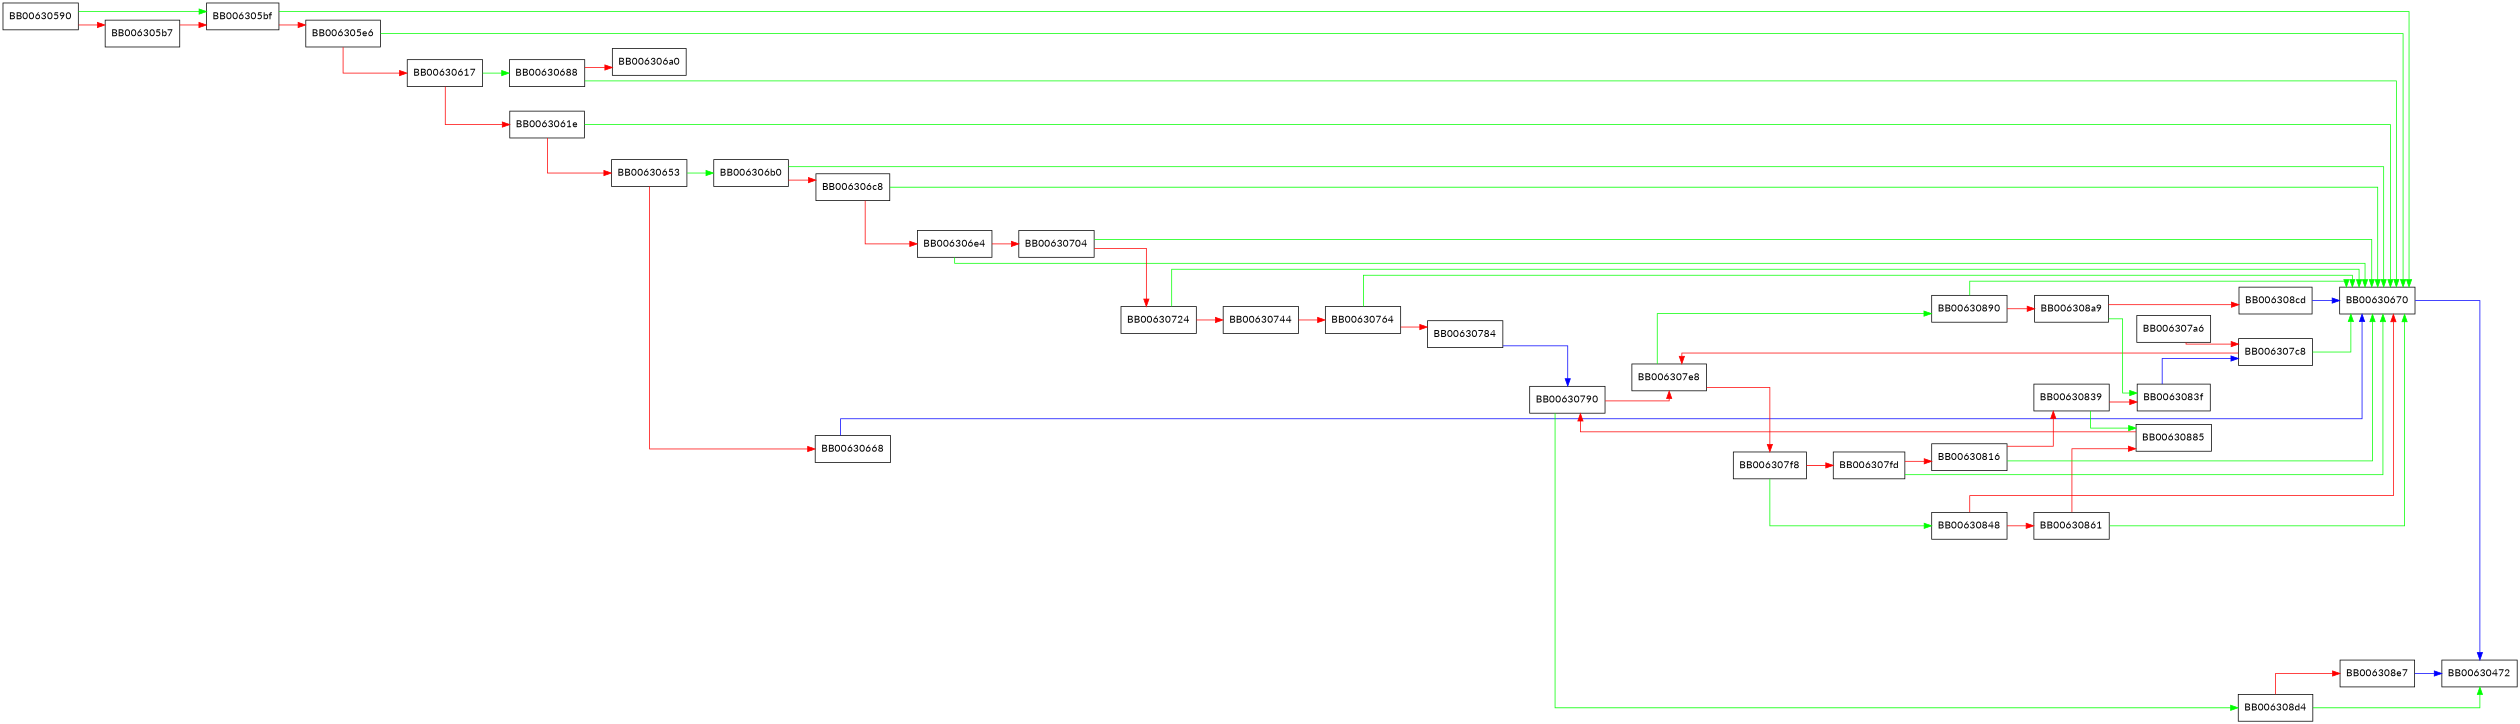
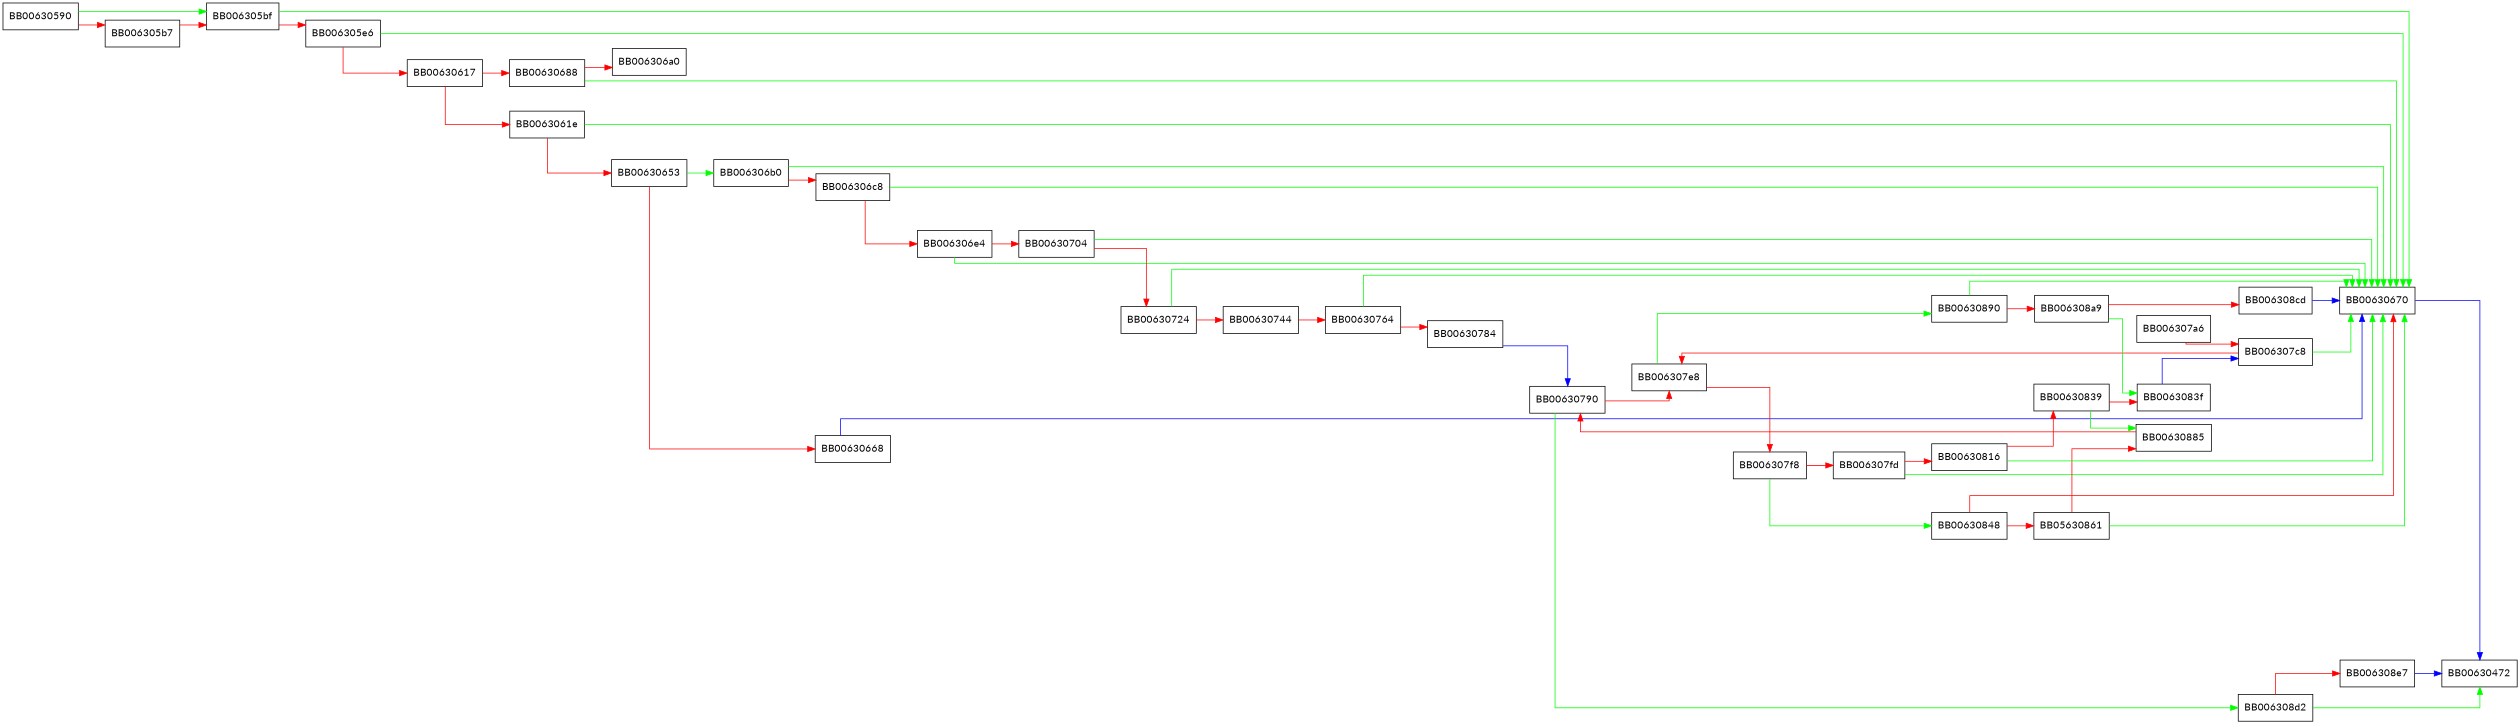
(492, 73) -> (492, 73)
(2072, 526) -> (2072, 526)
(2276, 708) -> (2276, 708)
